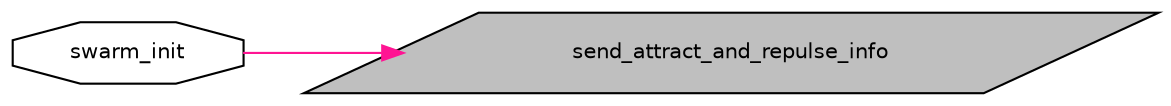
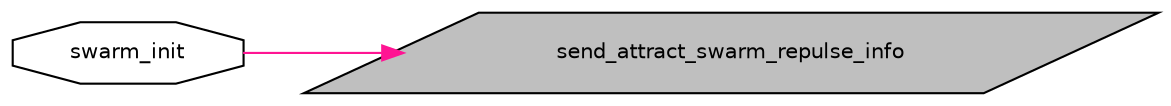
(731, 53) -> (731, 53)
